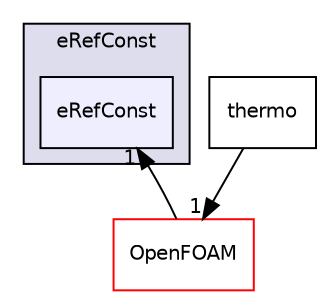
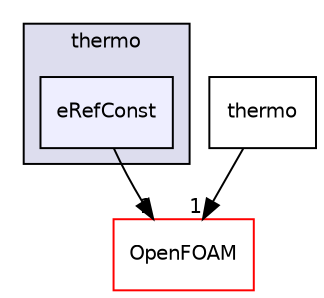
(107, 42) -> (107, 42)
(163, 192) -> (128, 177)
